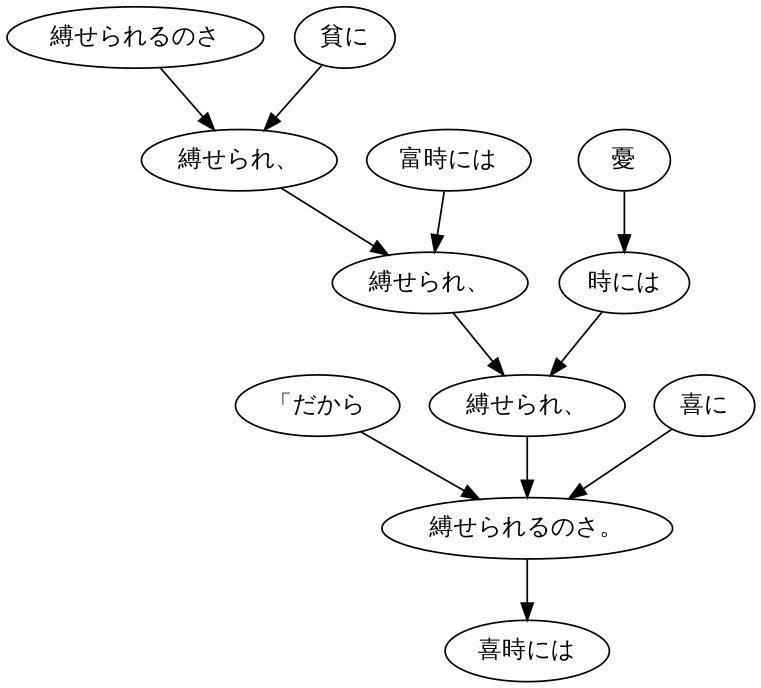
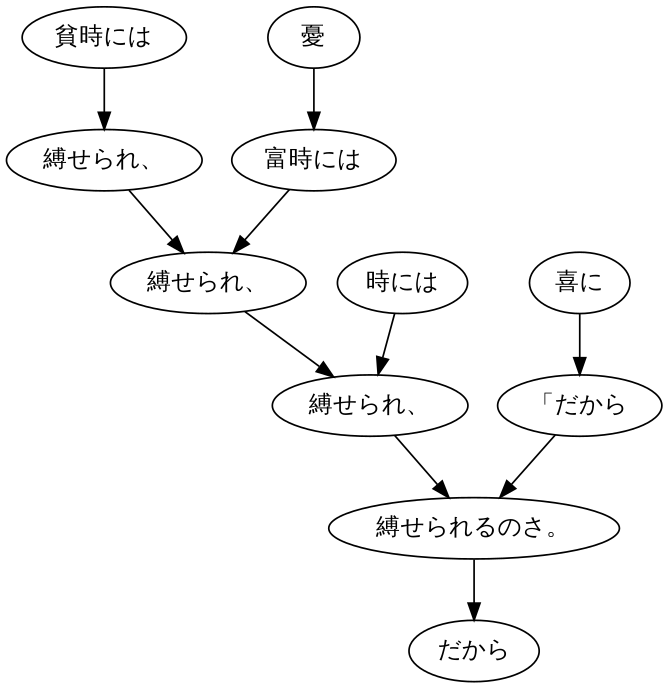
(135, 37) -> (104, 37)
(345, 37) -> none
(624, 213) -> (314, 90)
(628, 459) -> (580, 336)
(527, 651) -> (474, 651)
